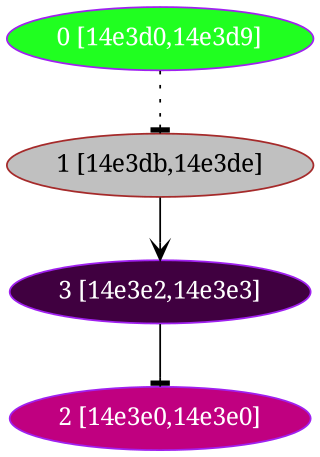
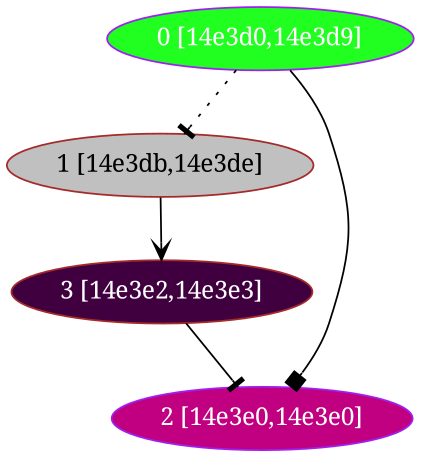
none -> (348, 219)
(160, 292) -> (162, 292)
